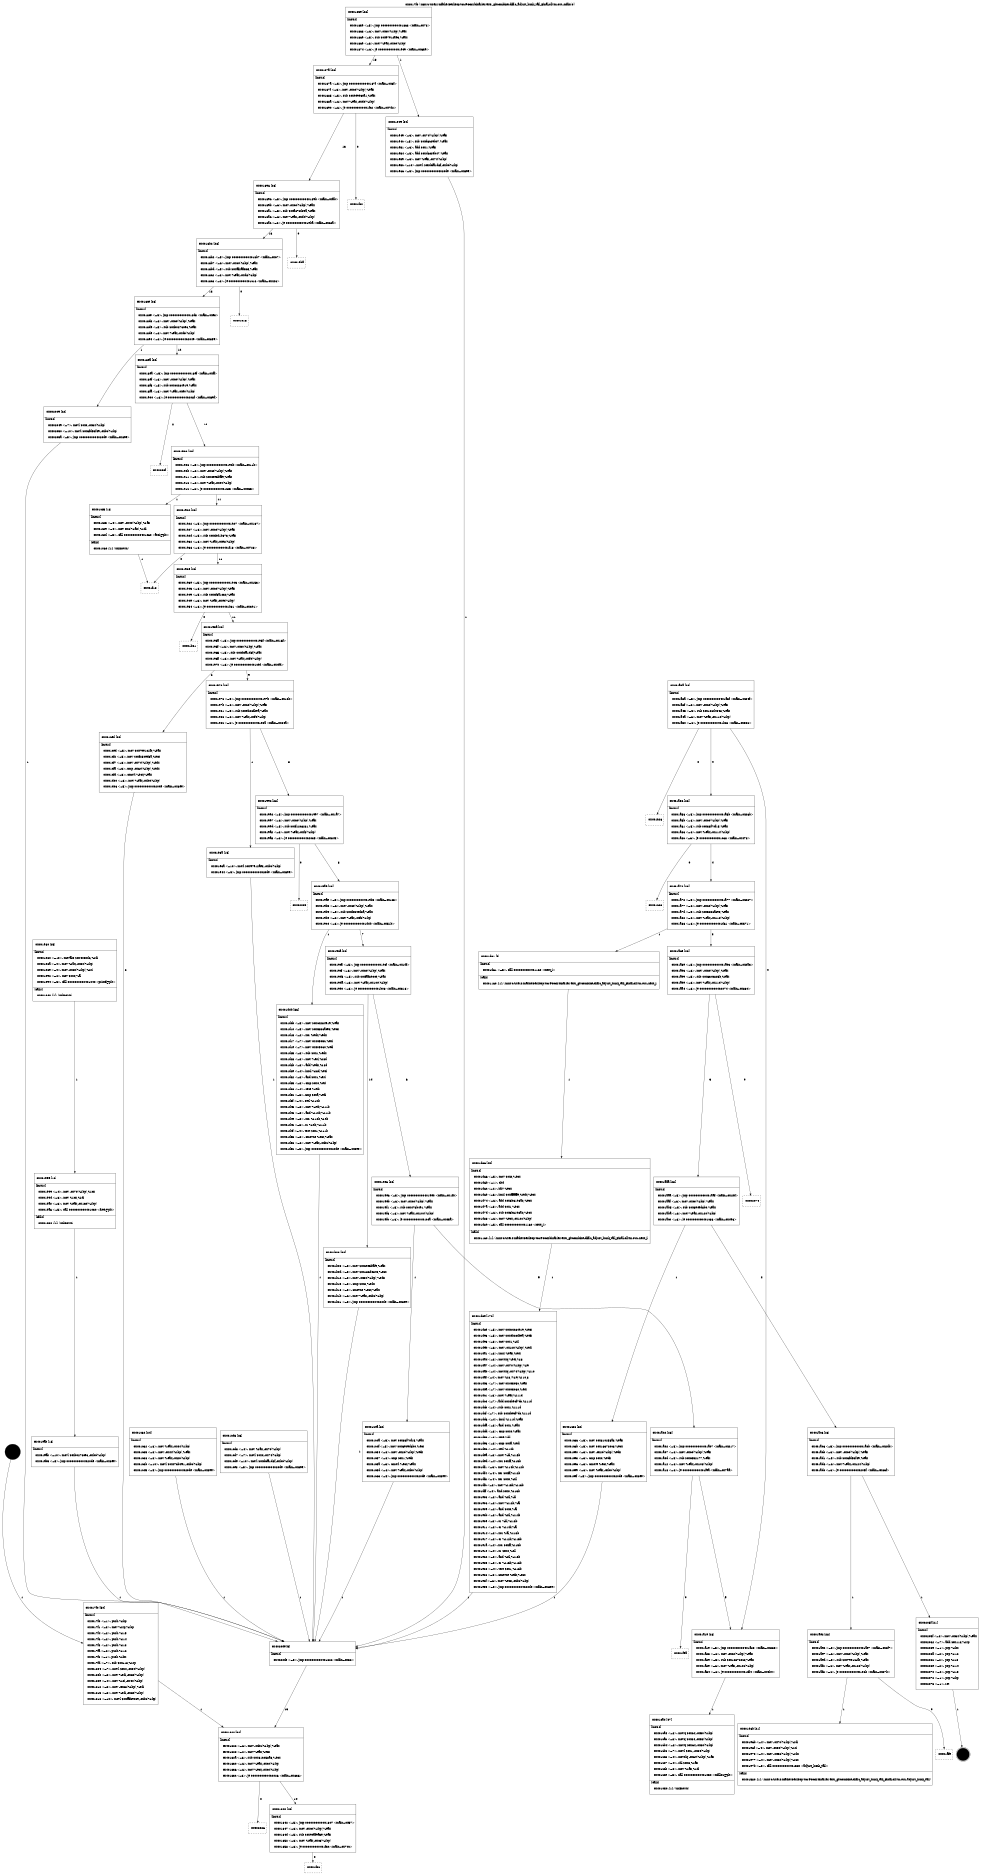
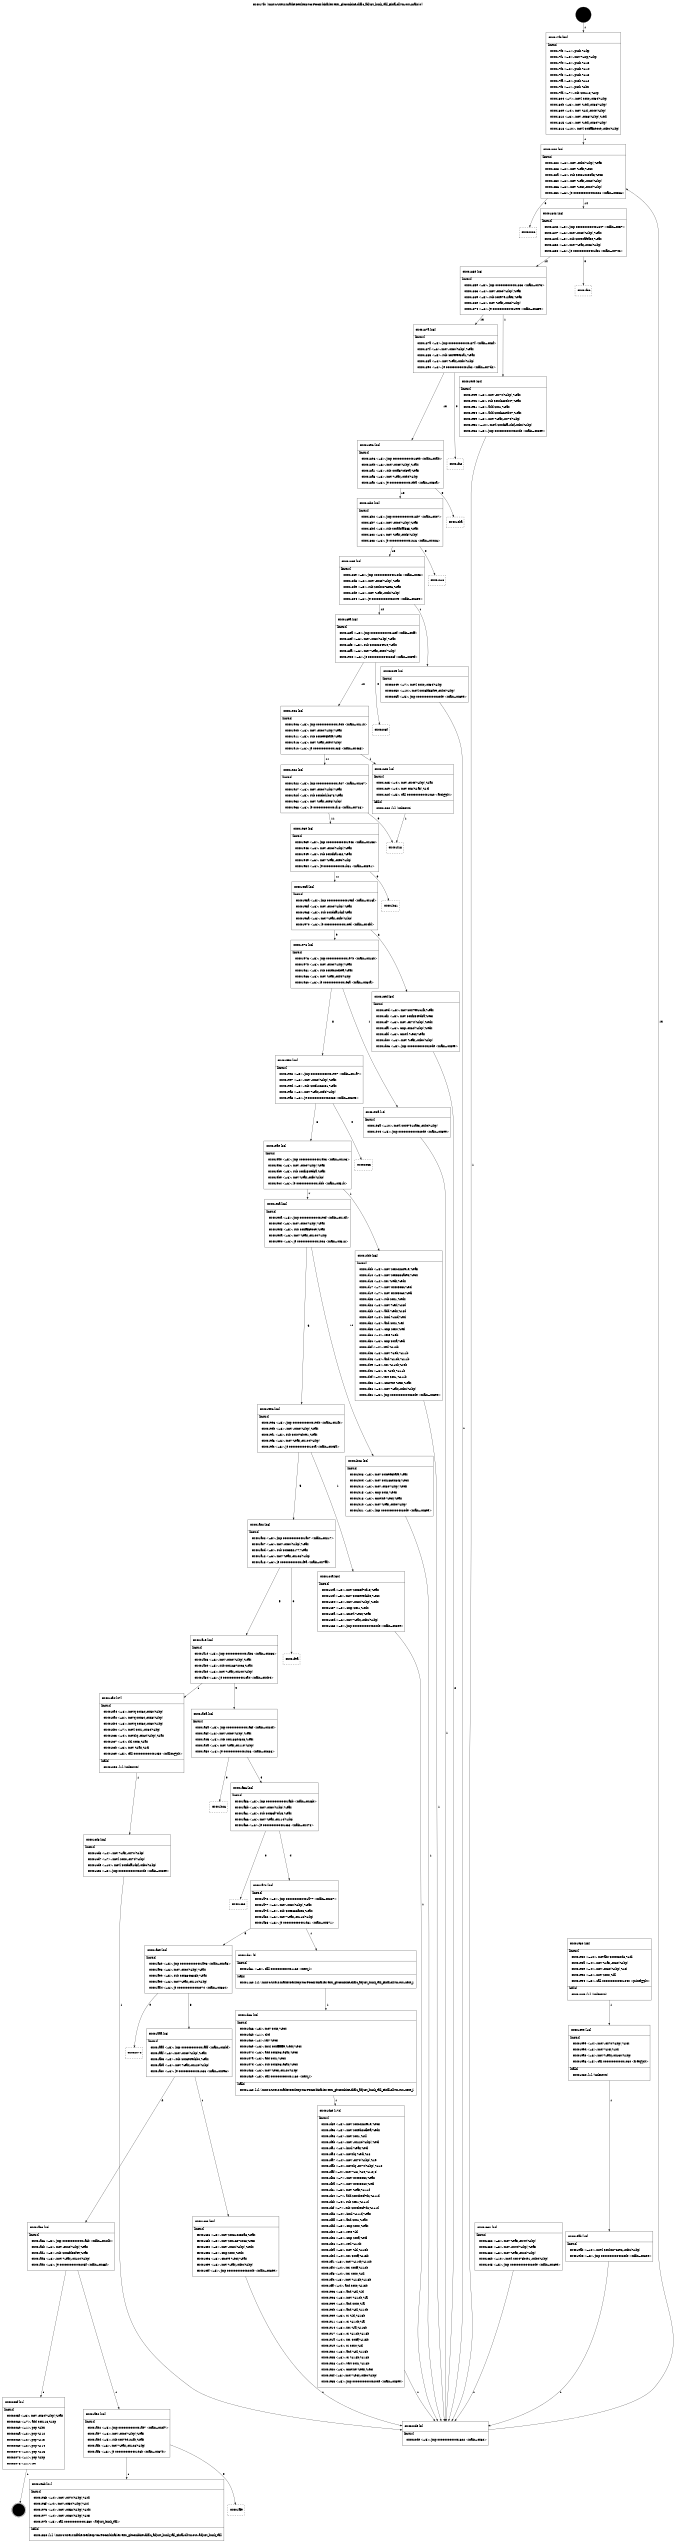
none -> (544, 261)
(766, 1175) -> (234, 1695)
none -> (133, 1803)
